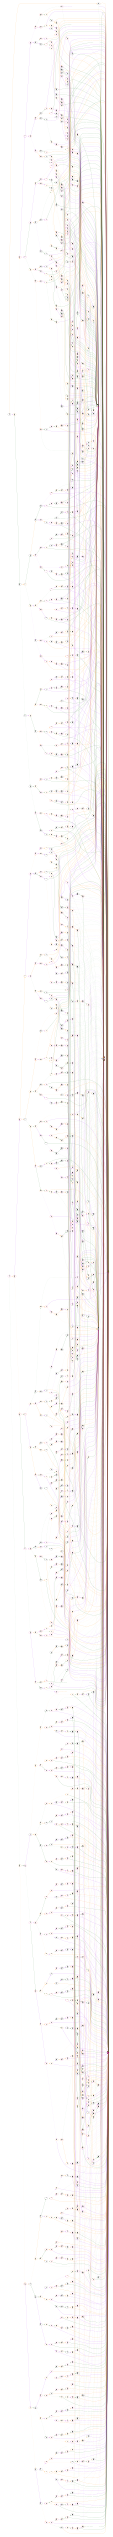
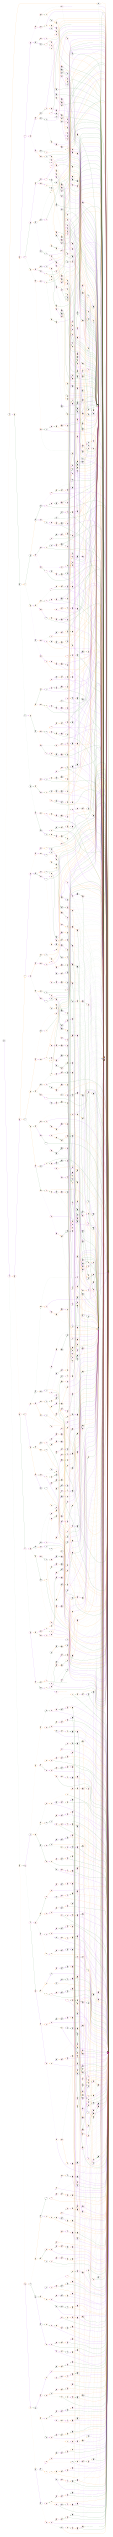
none -> (4, 1041)
